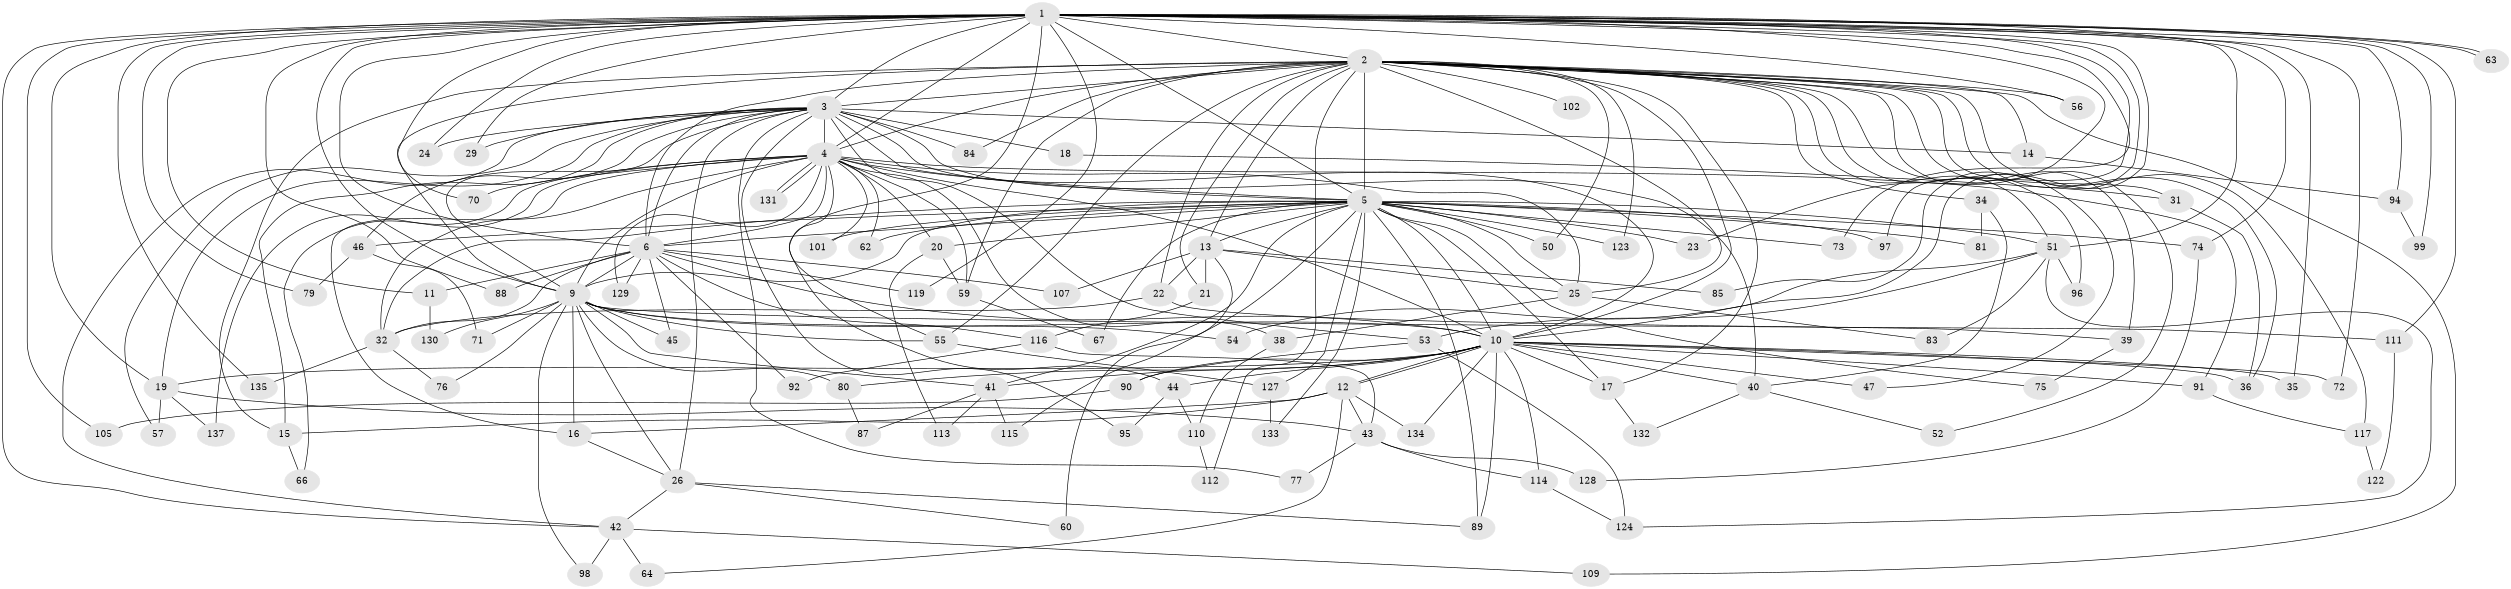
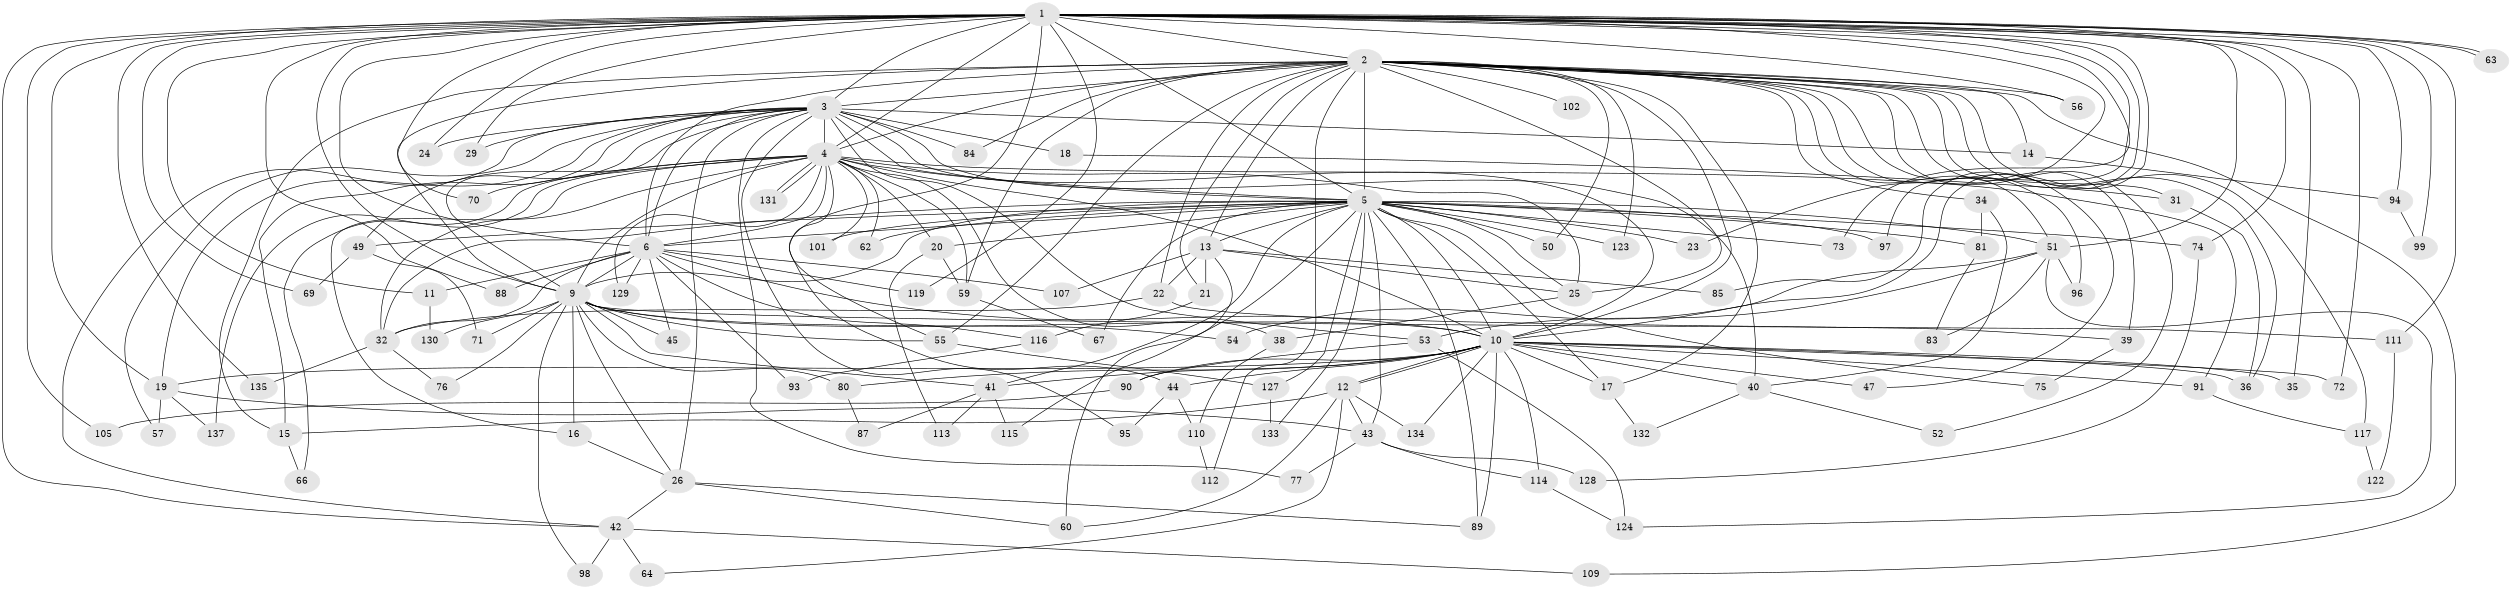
(359, 248) -> (359, 248)
(309, 294) -> (309, 294)
(1762, 319) -> (1953, 293)
(1218, 358) -> (1380, 302)
(795, 388) -> (795, 388)
(978, 416) -> (1228, 496)
